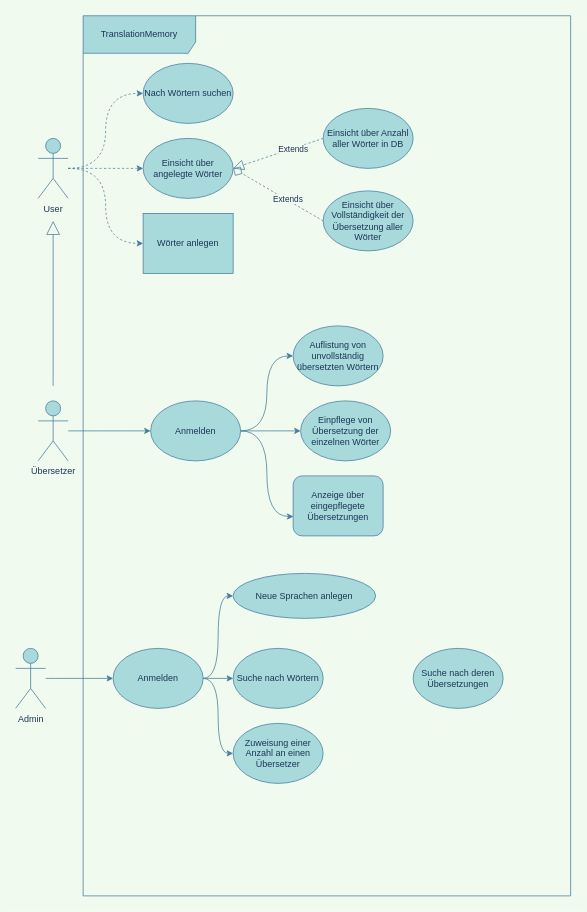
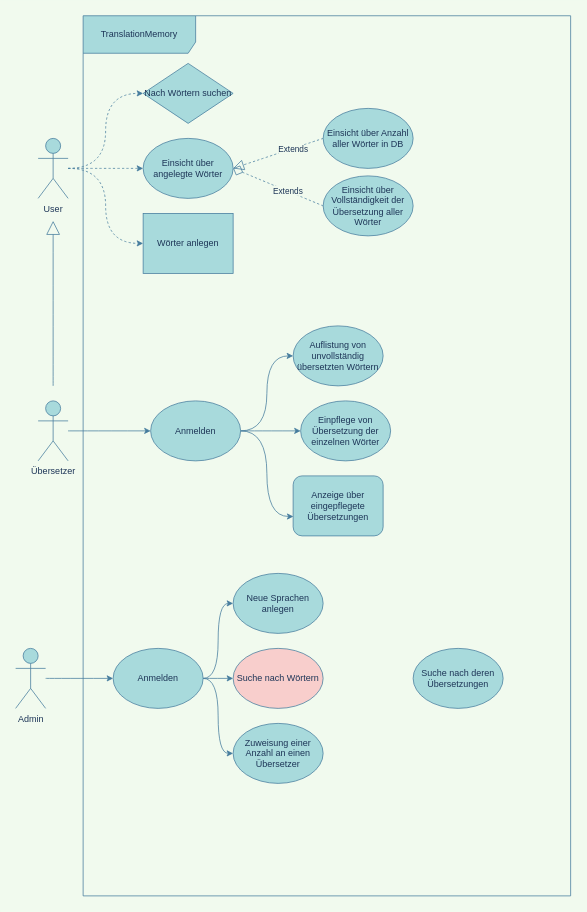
(188, 93) -> (188, 93)
(368, 221) -> (368, 206)
(304, 596) -> (278, 603)
(278, 678) -> (278, 678)
